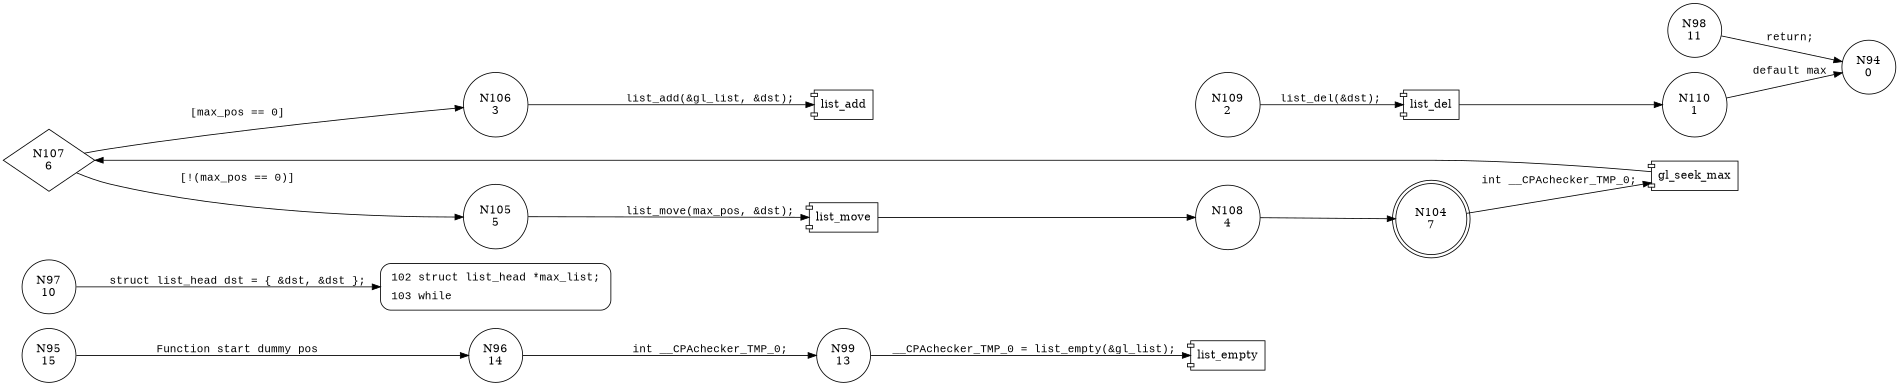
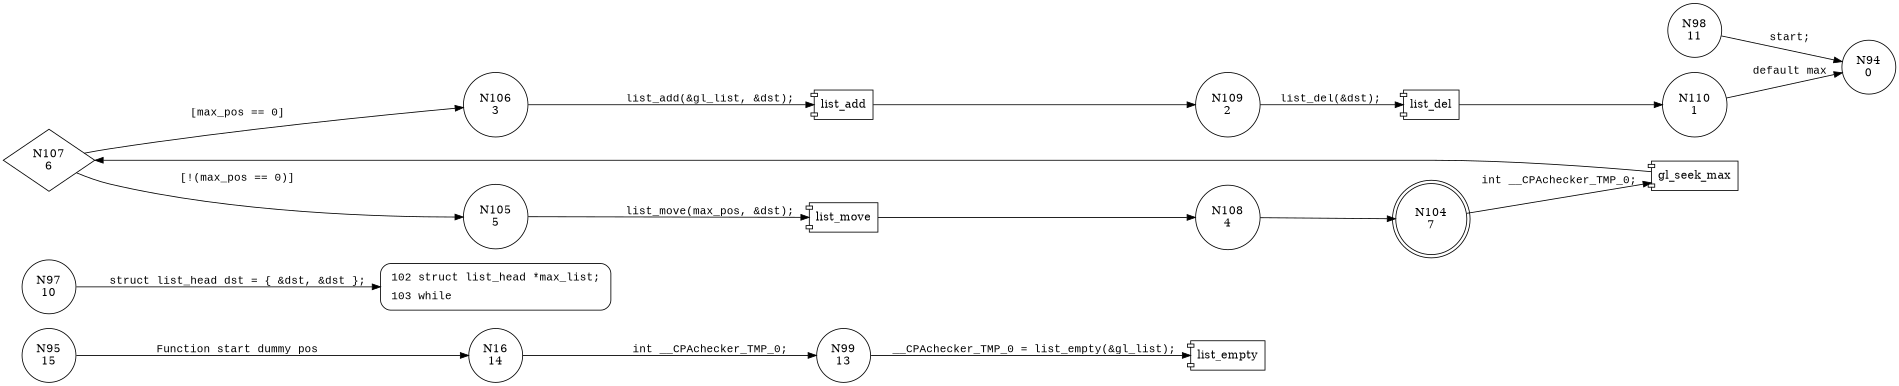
(1790, 37) -> (1790, 37)
none -> (1030, 105)
(496, 355) -> (496, 355)
